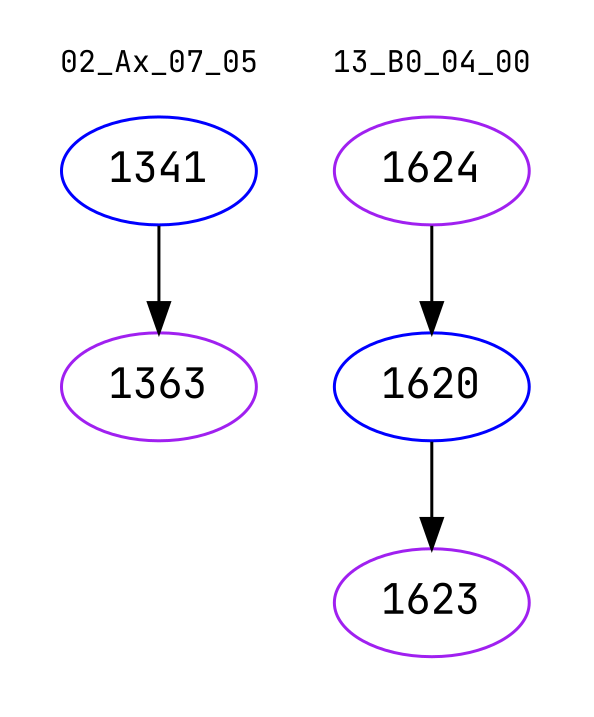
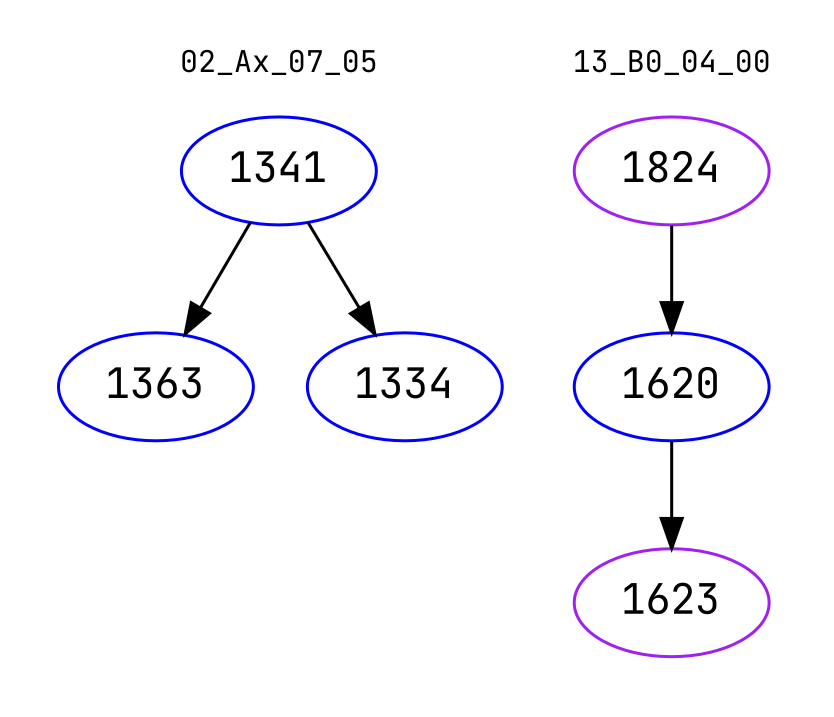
(432, 171) -> (672, 171)
(159, 387) -> (156, 387)
none -> (405, 387)
